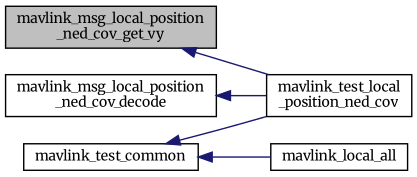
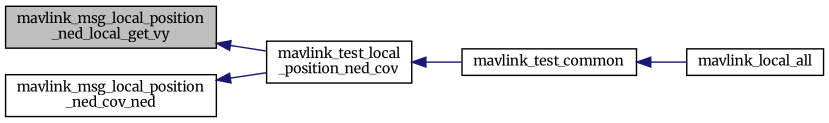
(111, 27) -> (111, 27)
(111, 96) -> (111, 96)
(223, 129) -> (444, 62)
